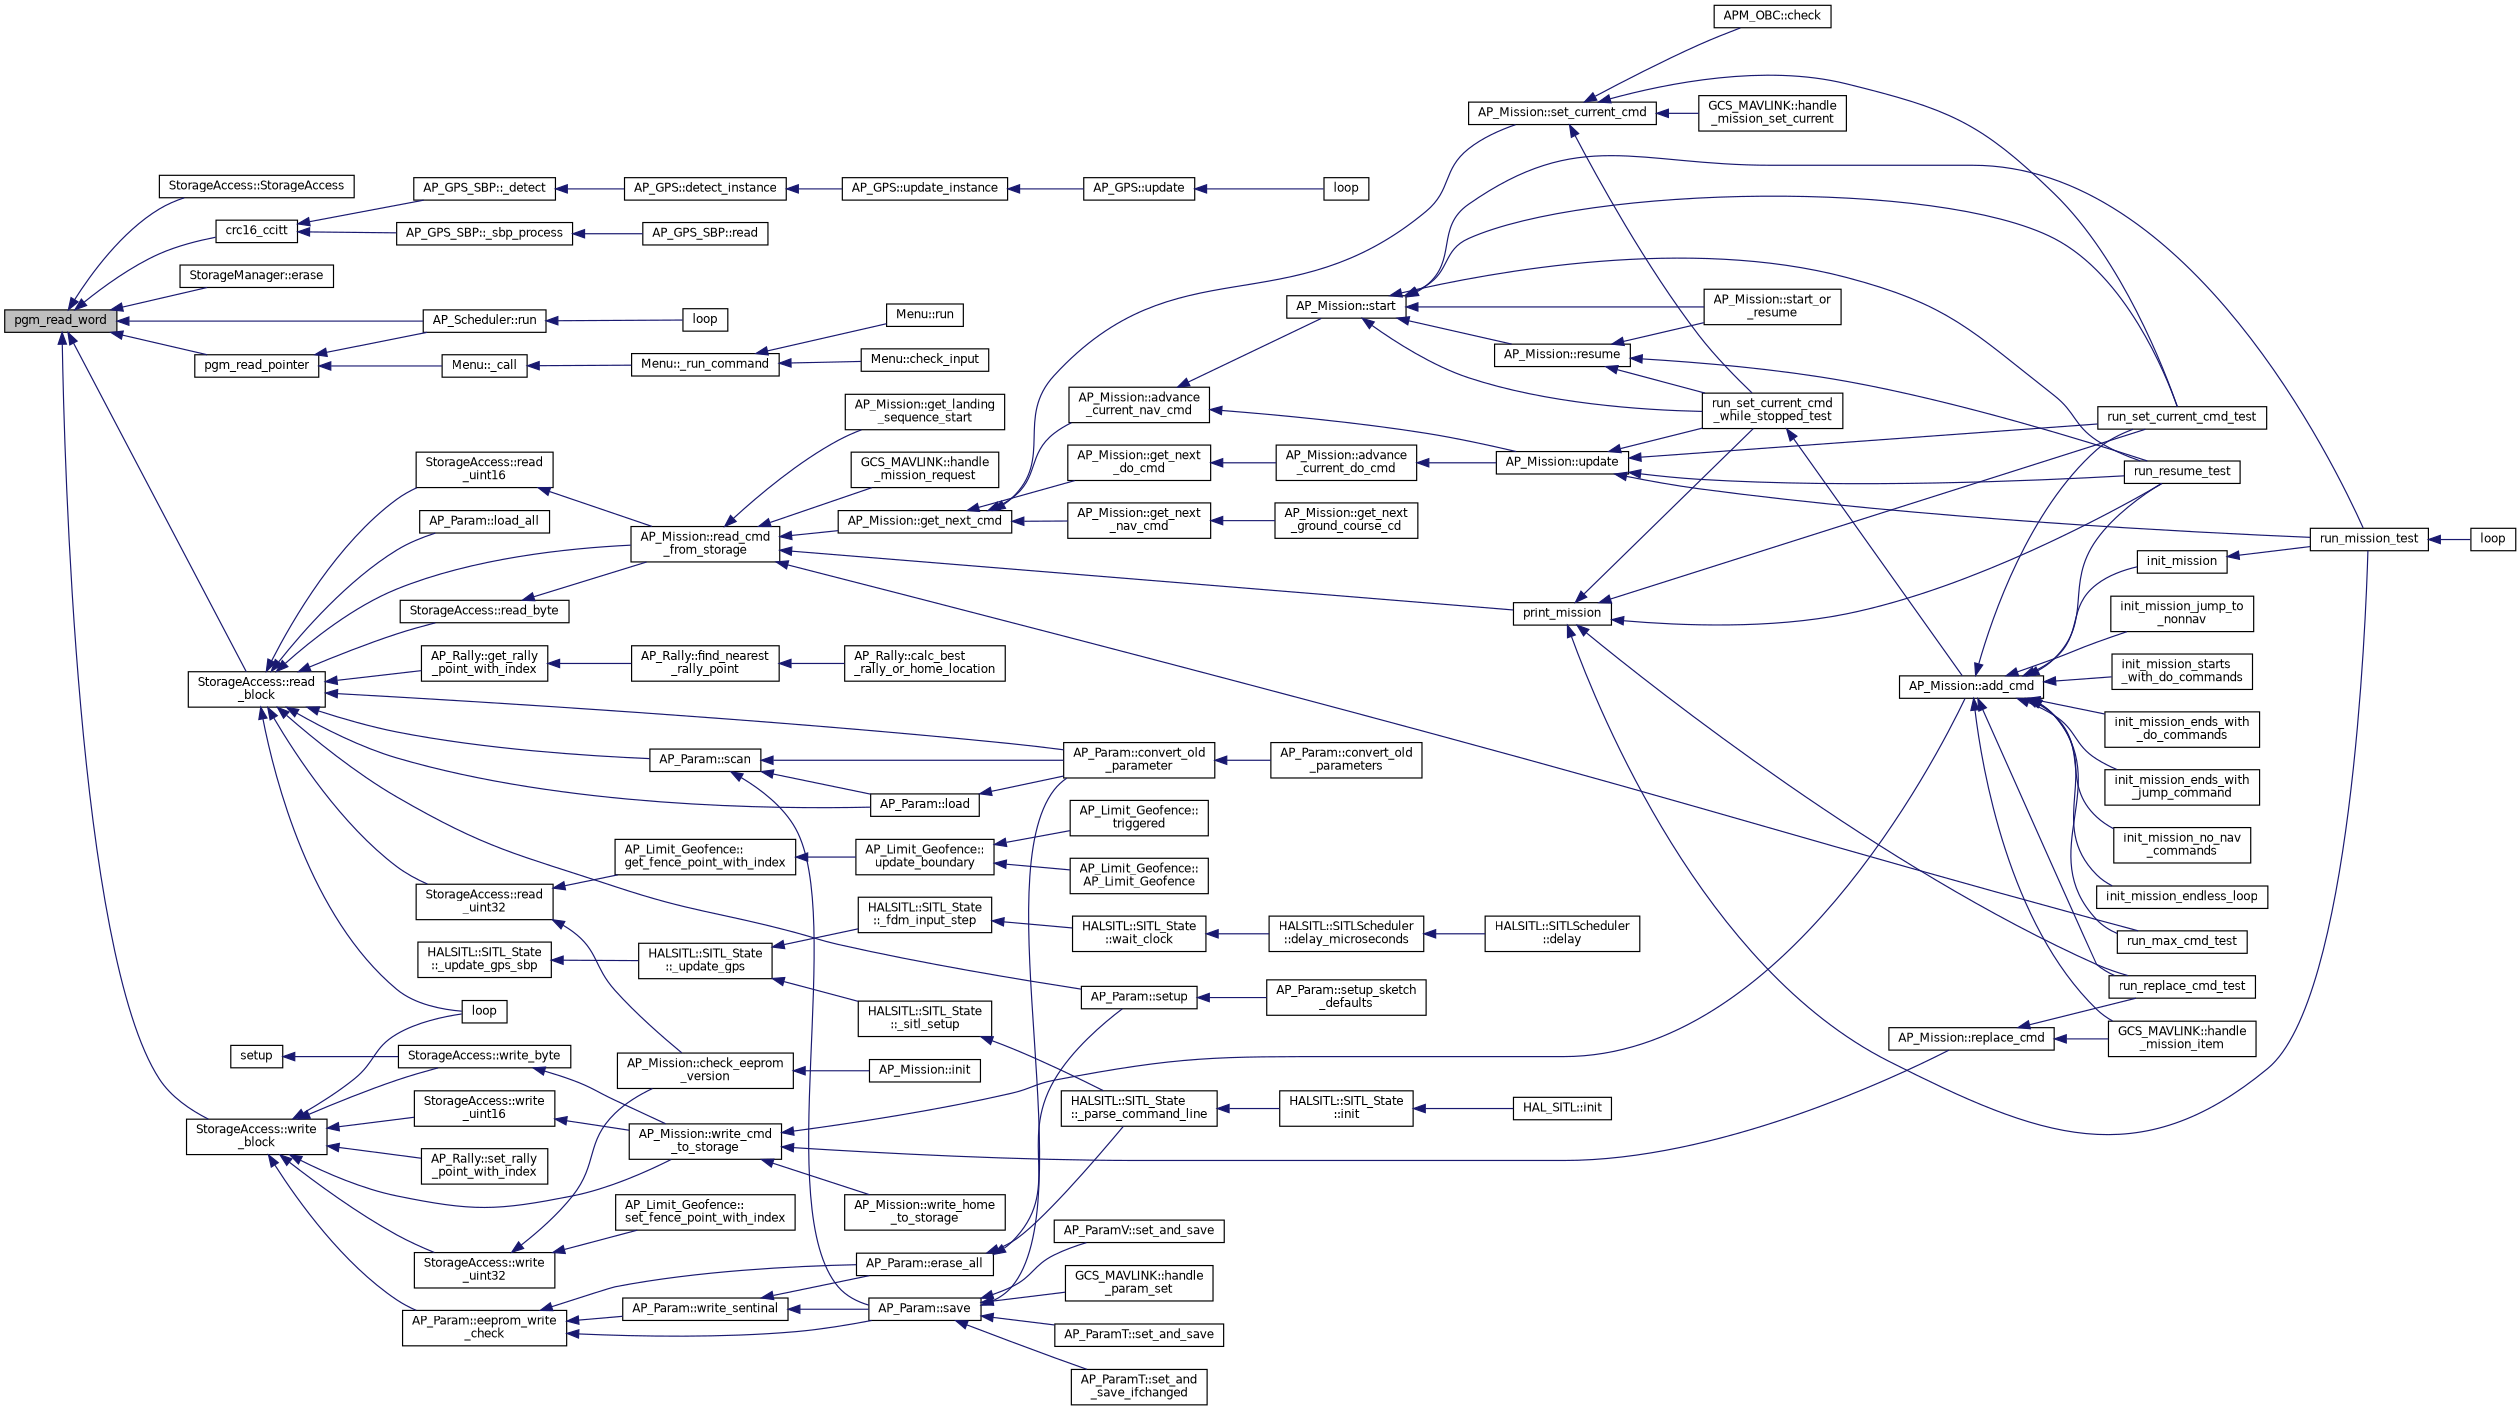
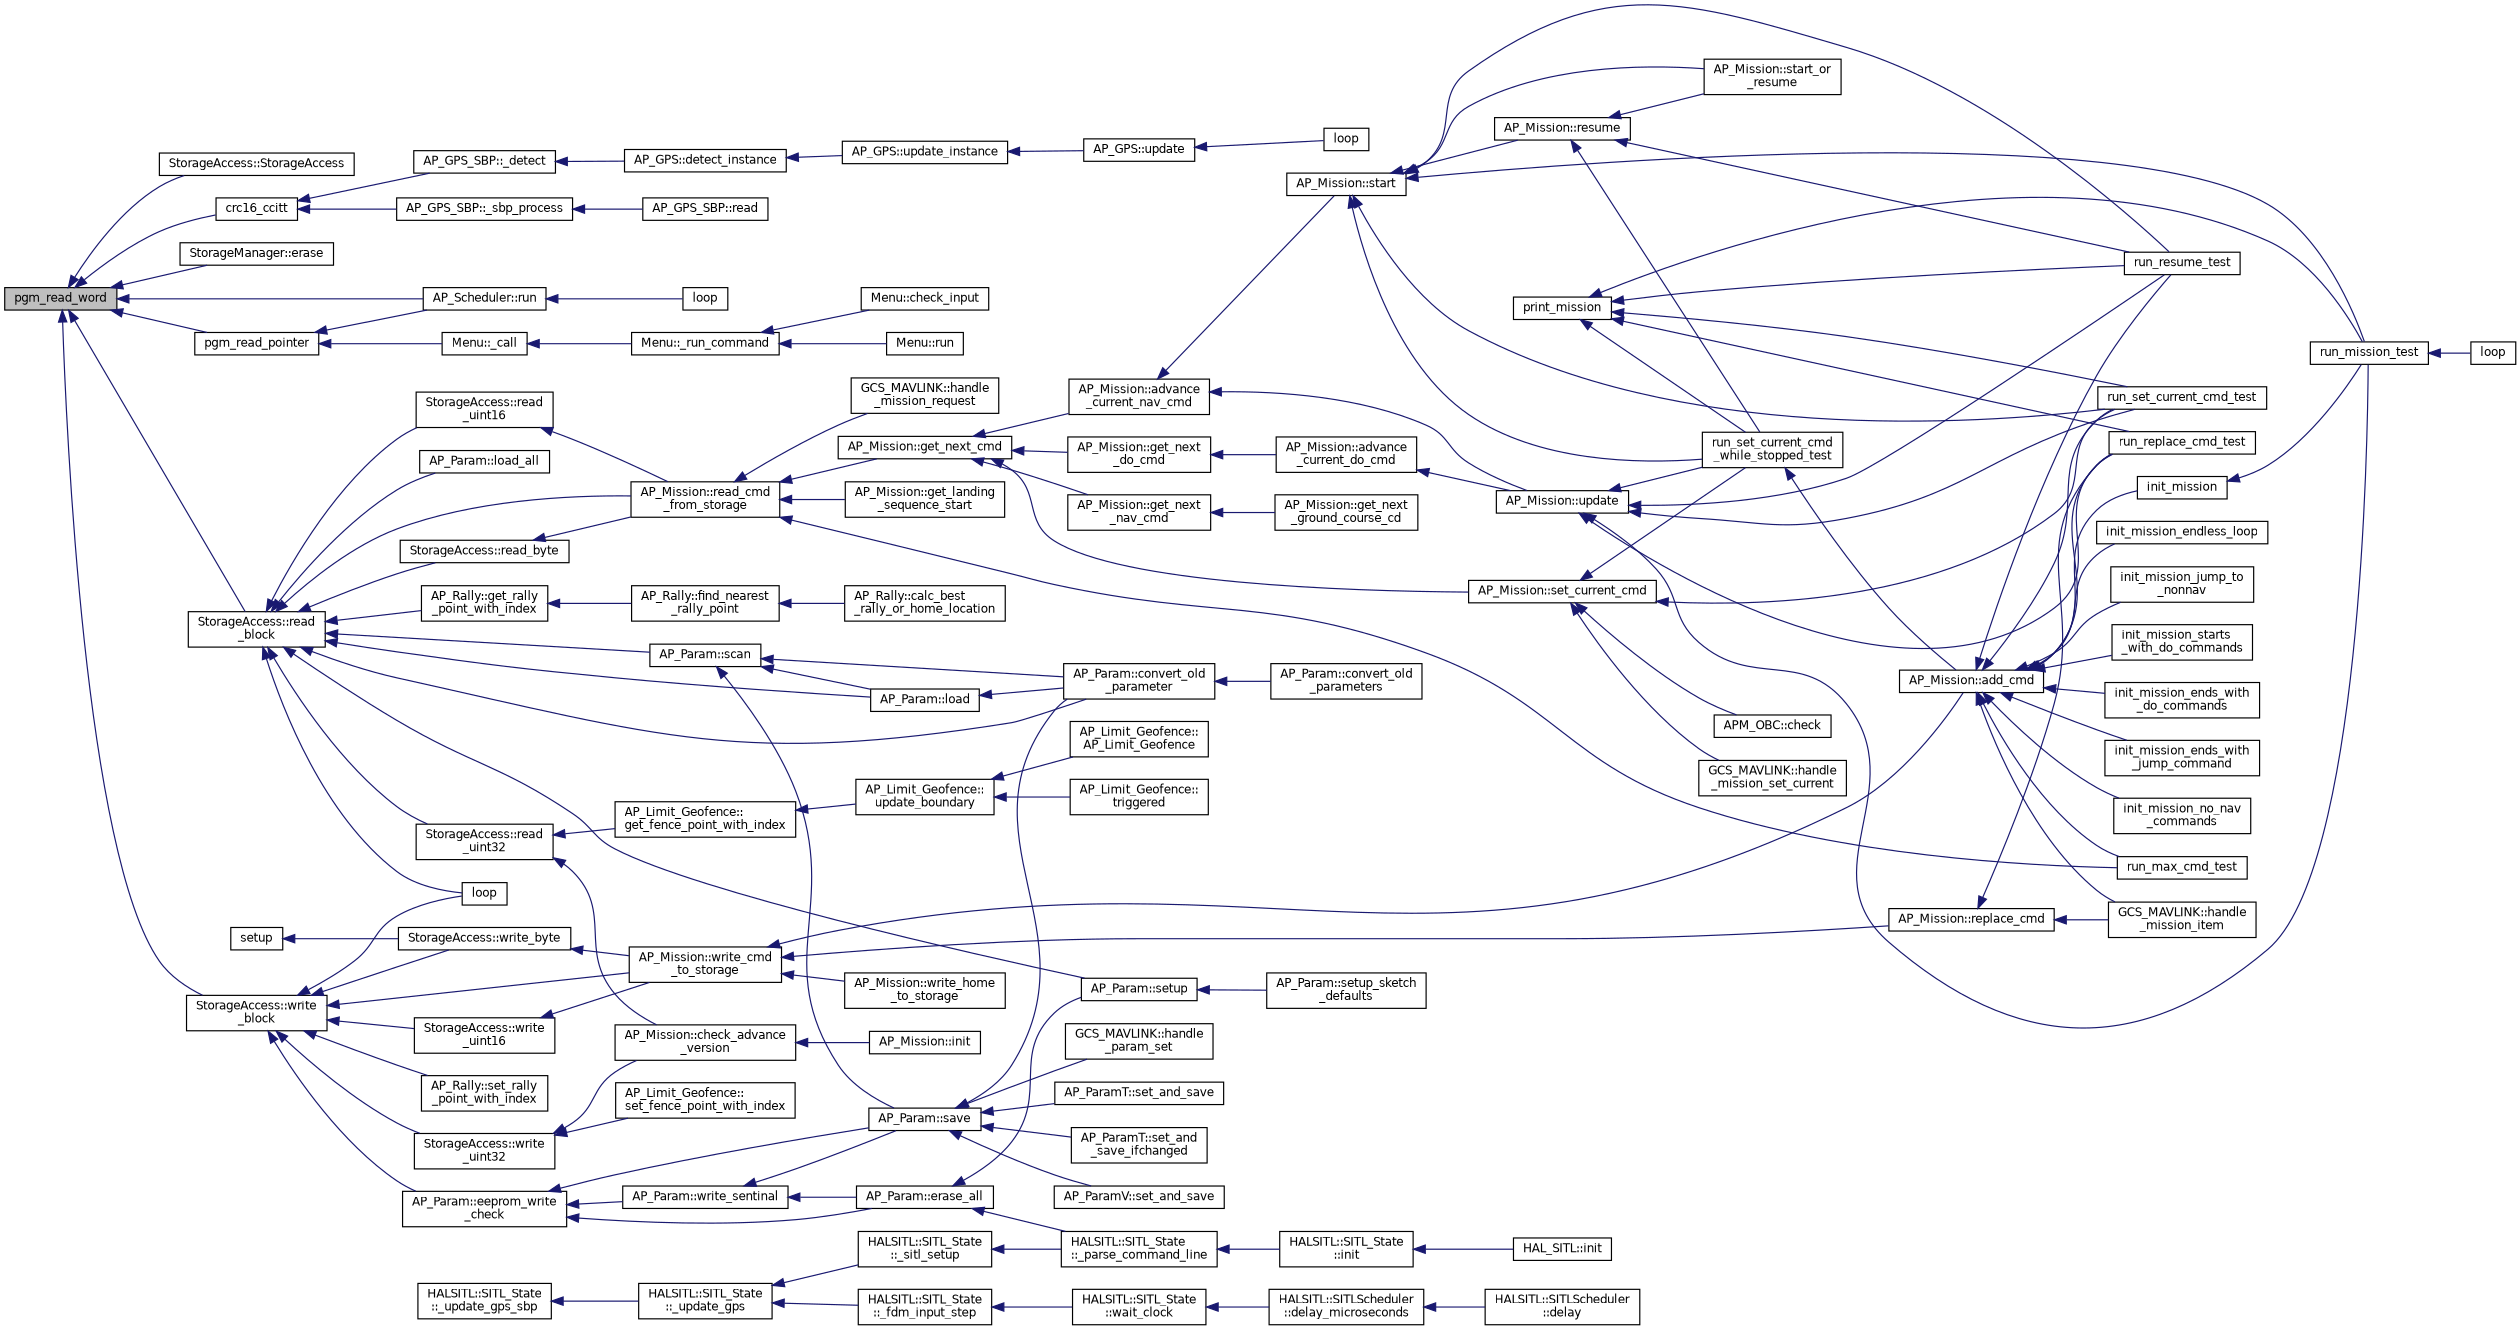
(1152, 581) -> none
none -> (1899, 646)
(705, 1071) -> (705, 1043)
